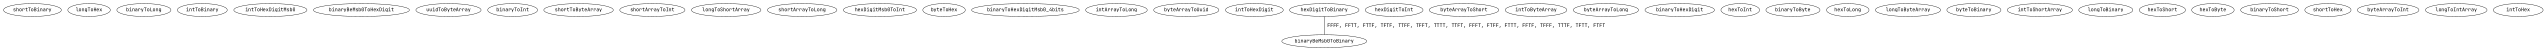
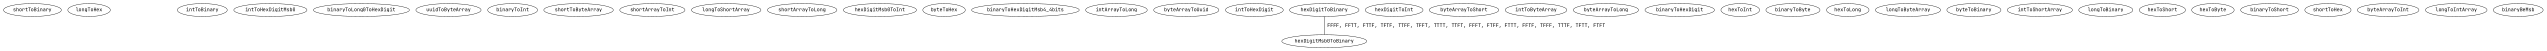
(144, 10) -> none
(361, 10) -> (361, 10)
(1025, 10) -> (1025, 10)
(2518, 10) -> (2518, 10)
(1324, 41) -> (1324, 41)
